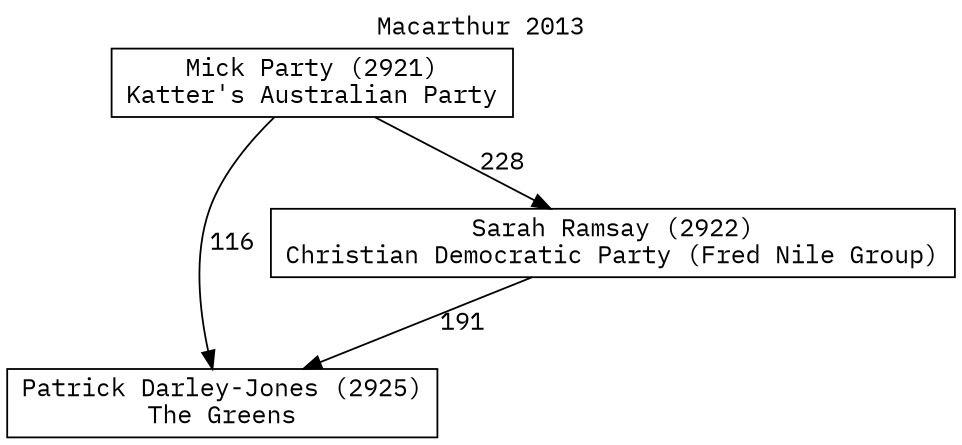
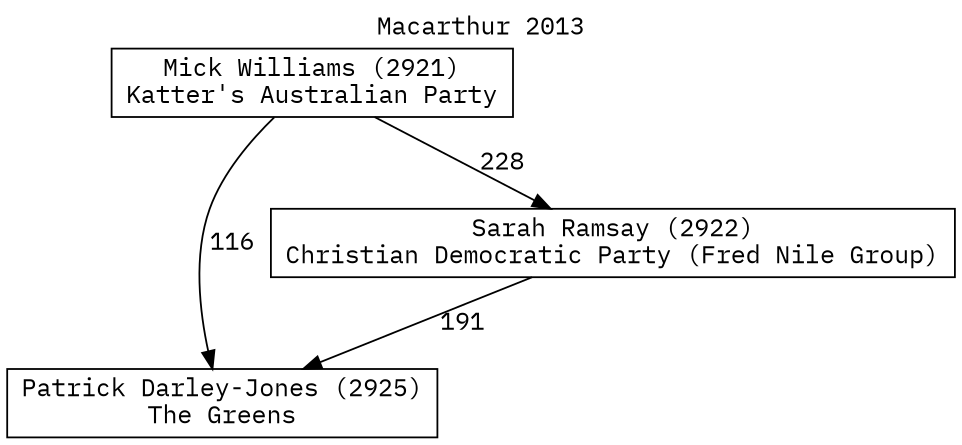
(312, 83) -> (312, 83)
